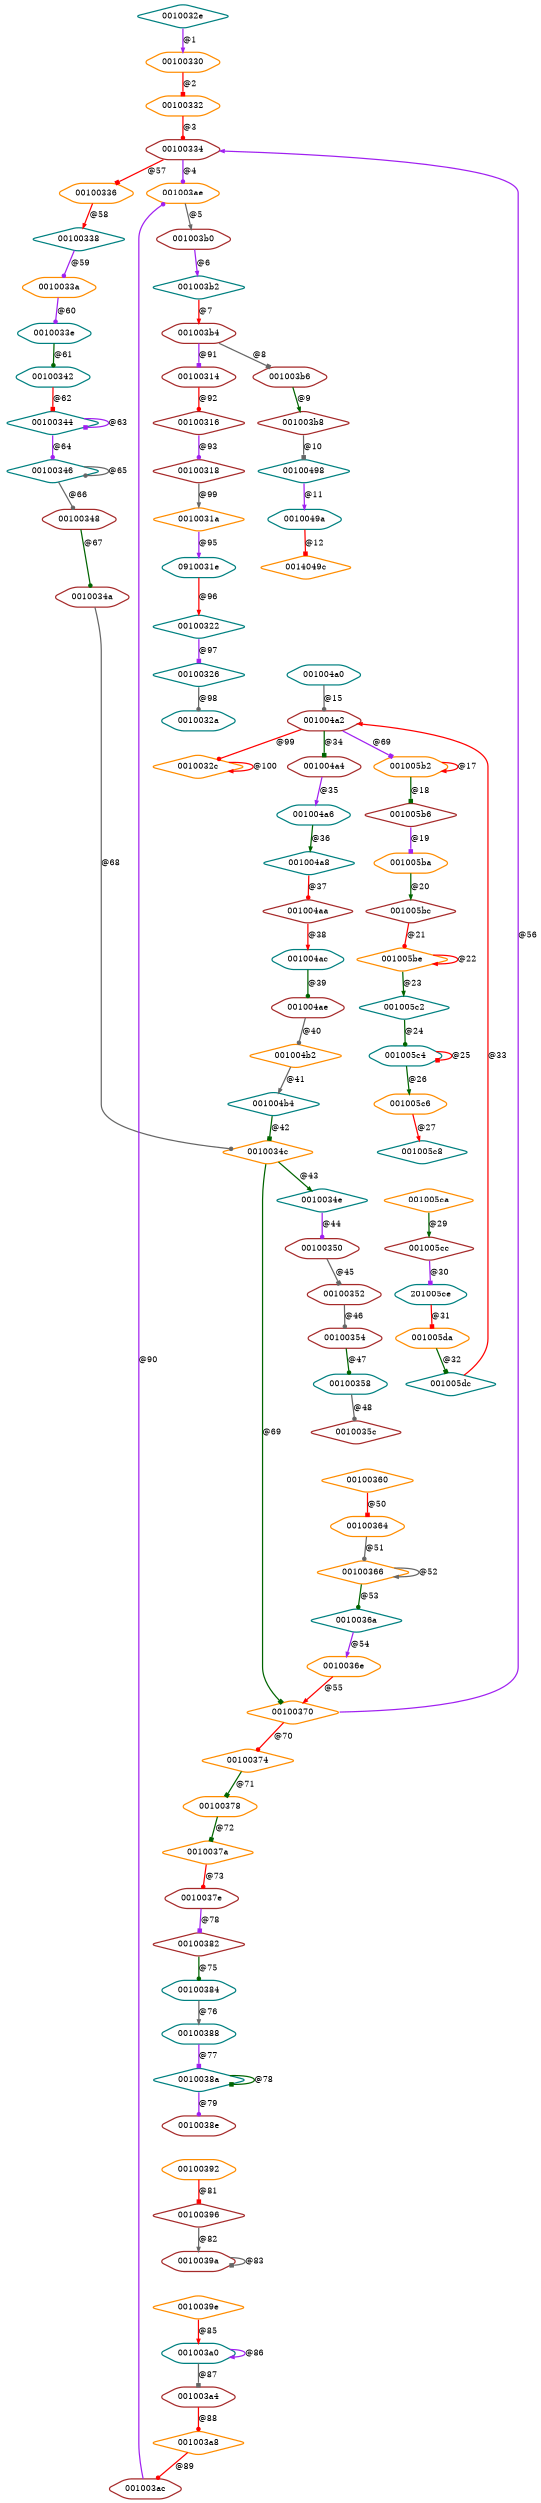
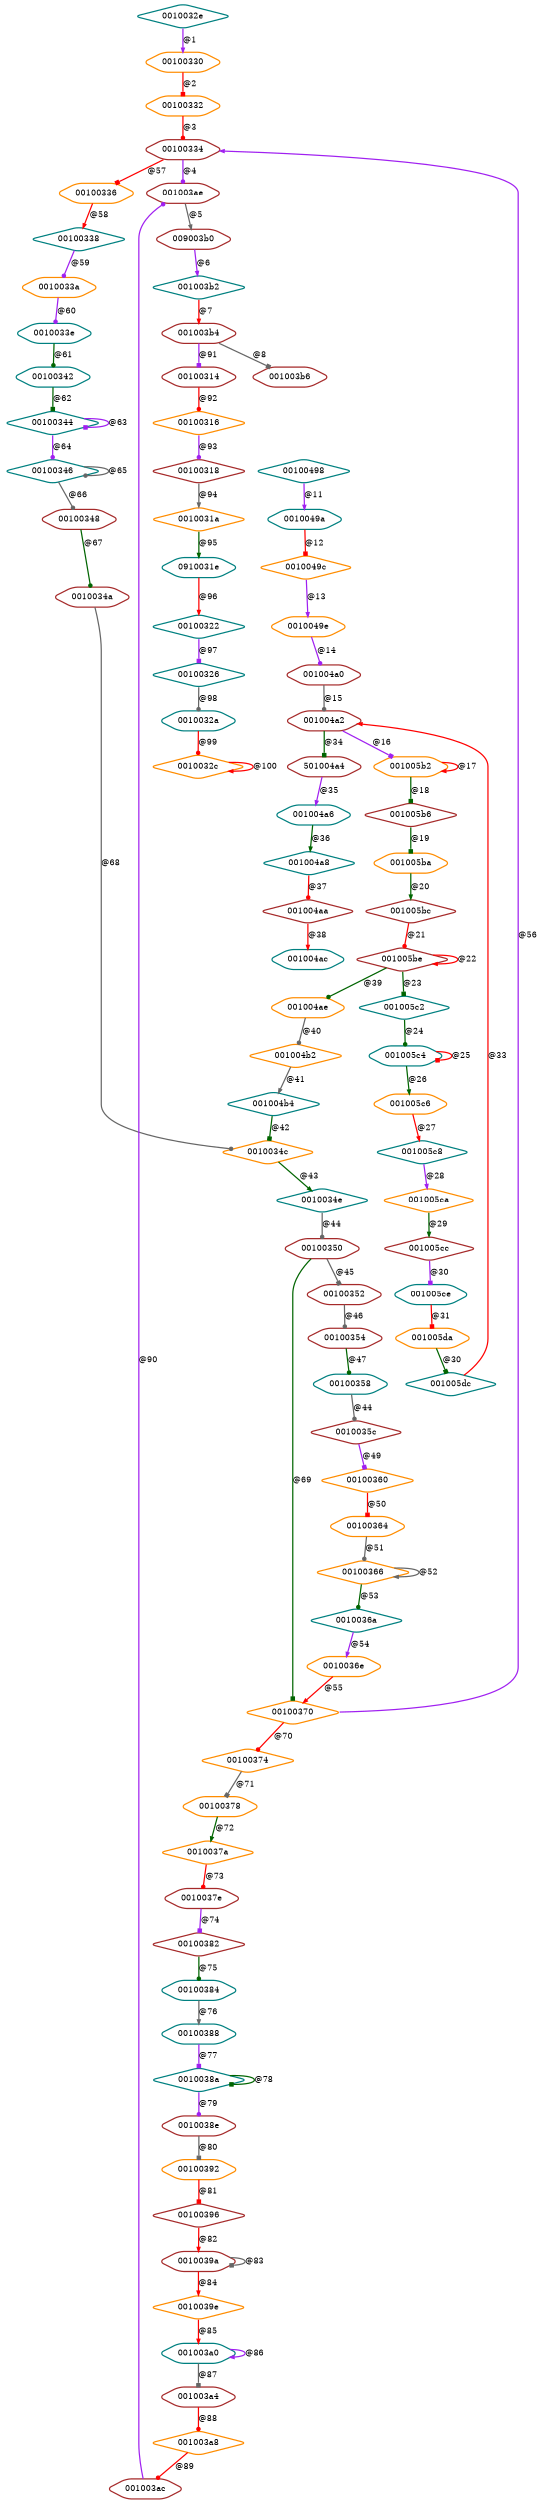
(183, 193) -> (183, 193)
(194, 239) -> (194, 239)
(53, 397) -> (53, 397)
(199, 423) -> (199, 423)
(303, 423) -> none
(208, 495) -> (208, 495)
(199, 542) -> (199, 542)
(306, 568) -> (306, 568)
none -> (308, 627)
(324, 675) -> (324, 675)
(382, 743) -> (382, 743)
(261, 744) -> (198, 741)
(324, 767) -> (324, 767)
(411, 838) -> (411, 838)
(402, 960) -> (402, 960)
(308, 982) -> (358, 982)
(403, 982) -> (403, 982)
(308, 1008) -> (308, 1008)
none -> (425, 1174)
(322, 1224) -> (322, 1224)
(431, 1295) -> (431, 1295)
(452, 1360) -> (452, 1360)
(363, 1408) -> (363, 1408)
(263, 1434) -> (293, 1475)
none -> (361, 1454)
(235, 1782) -> (235, 1782)
(215, 1827) -> (215, 1827)
(210, 1920) -> (210, 1920)
none -> (199, 2146)
(199, 2238) -> (199, 2238)
none -> (198, 2281)
